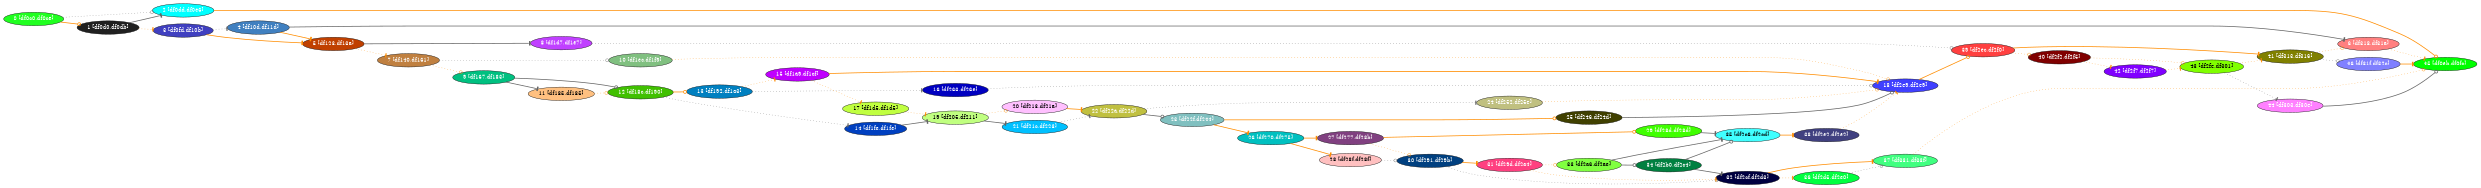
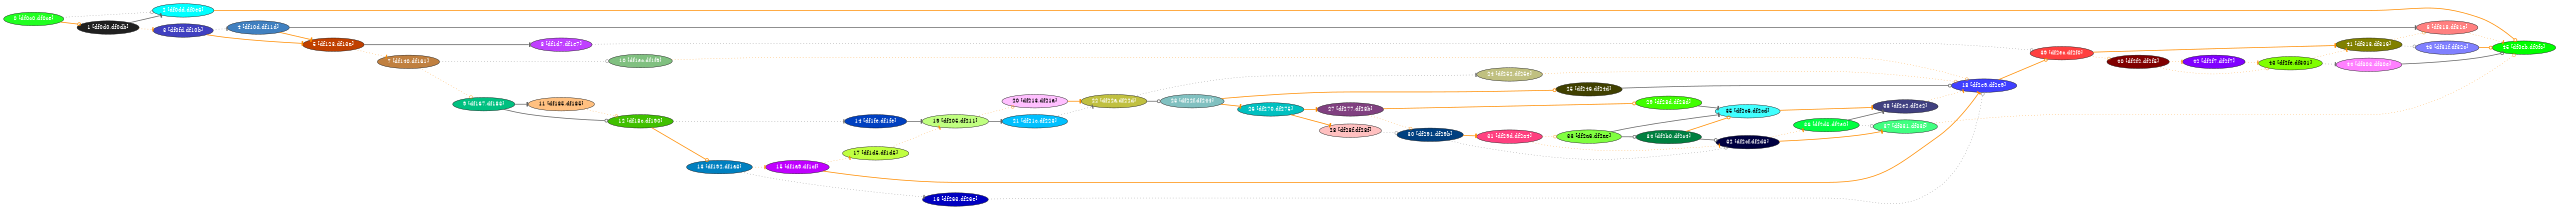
(2406, 64) -> (2484, 48)
none -> (1865, 116)
(1708, 151) -> (1707, 125)
(1707, 171) -> (1707, 140)
